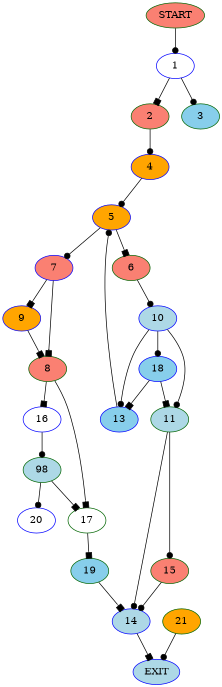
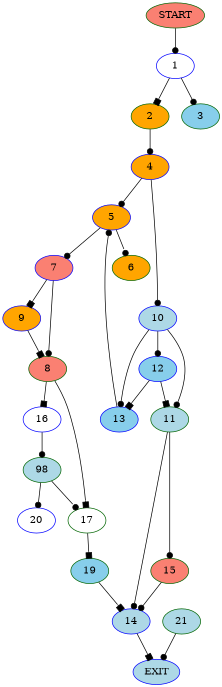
(150, 116) -> (150, 116)
(120, 239) -> (120, 239)
(131, 268) -> (131, 268)
(143, 291) -> (156, 240)
(51, 315) -> (51, 315)
(158, 369) -> (158, 369)
(62, 493) -> (62, 493)
(182, 621) -> (182, 621)
